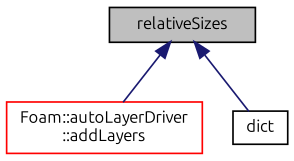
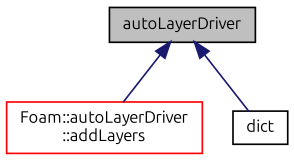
(182, 25) -> (182, 25)
